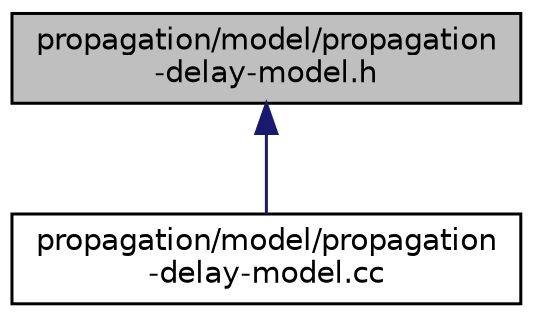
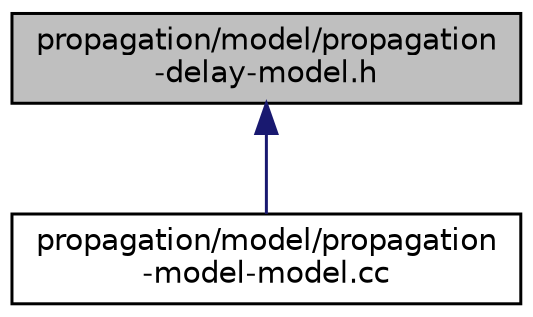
(266, 259) -> (266, 259)
